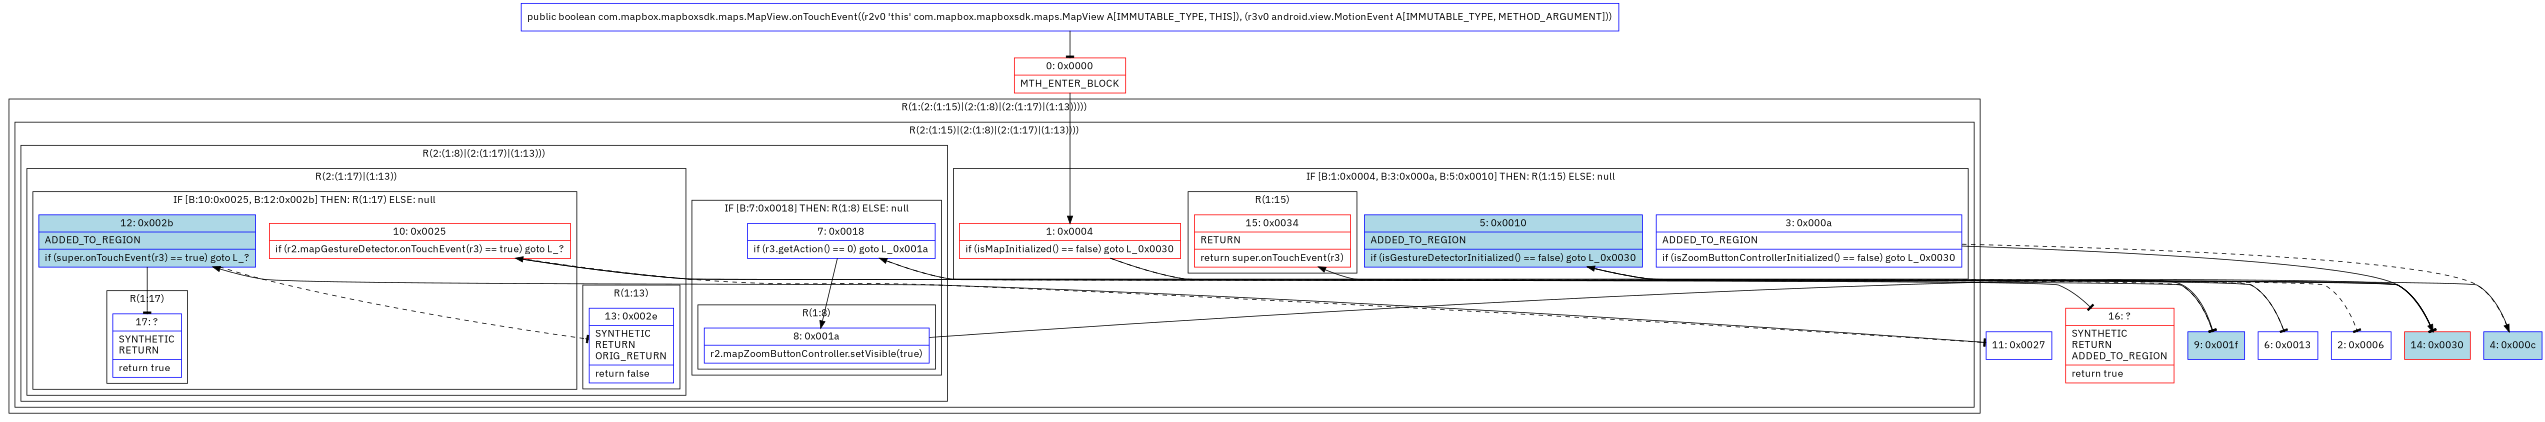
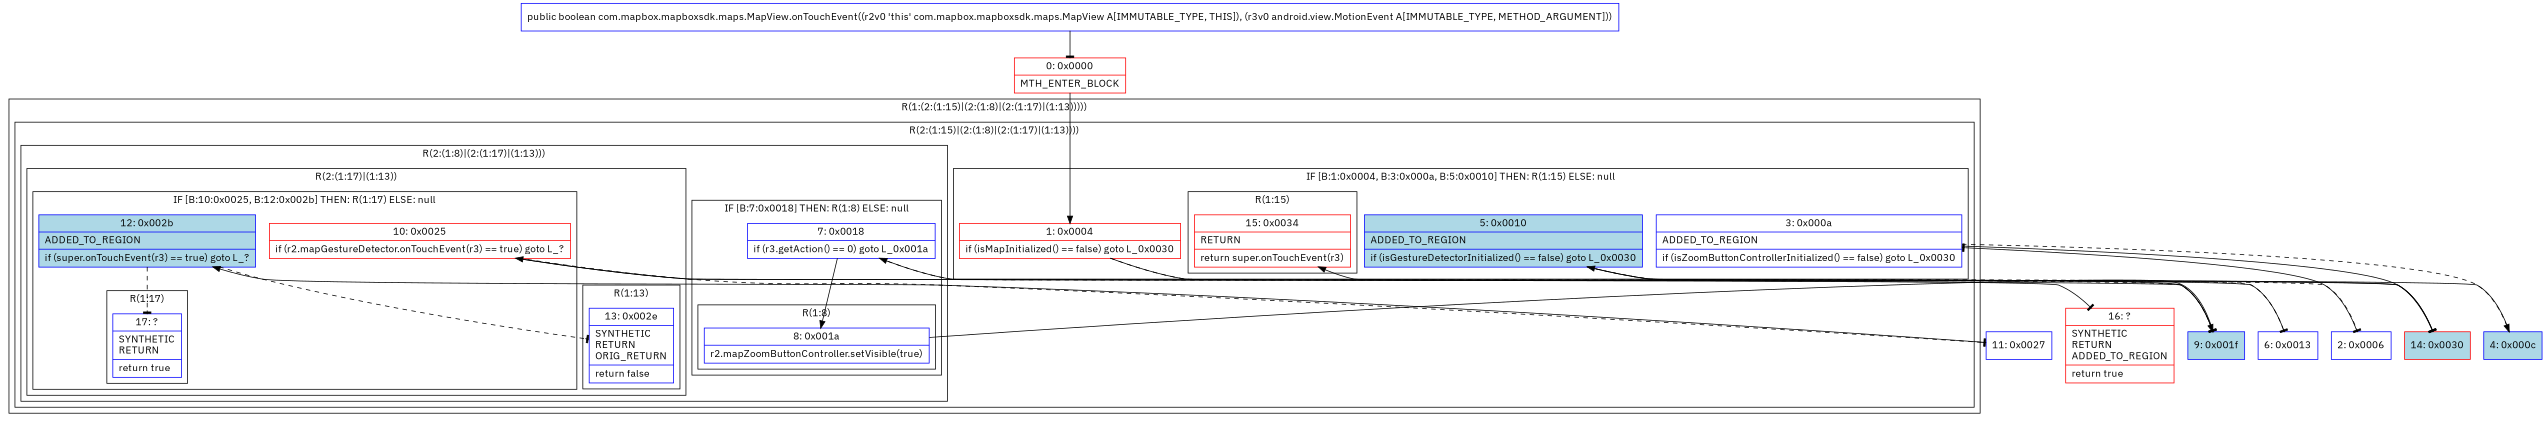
none -> (2175, 261)
(2018, 279) -> (1909, 280)
(147, 285) -> (147, 285)
